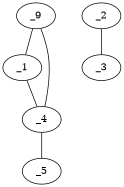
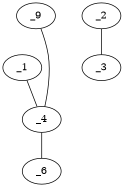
(29, 42) -> none
(42, 171) -> (42, 171)
